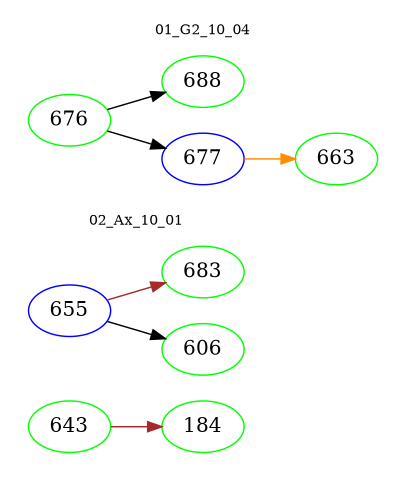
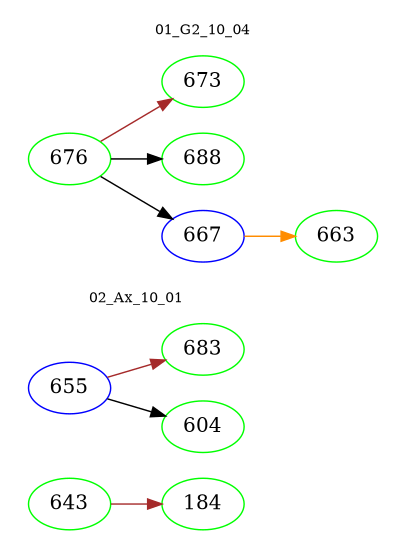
none -> (203, 82)
(203, 159) -> (203, 236)
(203, 349) -> (203, 427)
